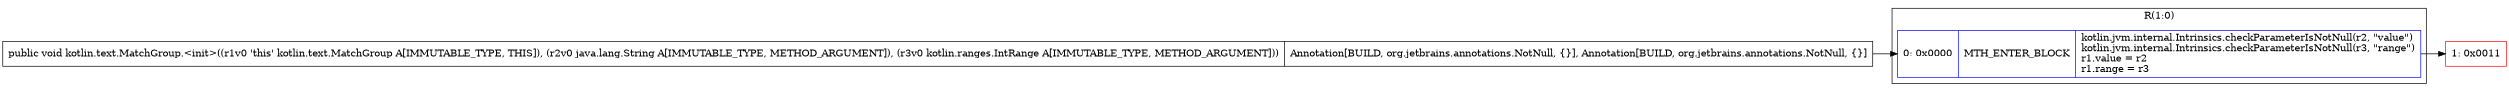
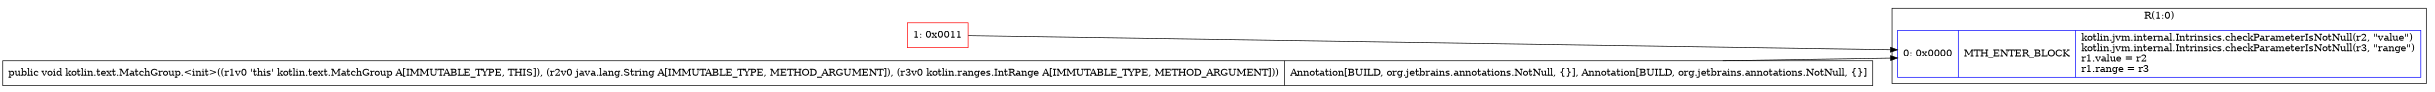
(2431, 54) -> (1429, 43)
